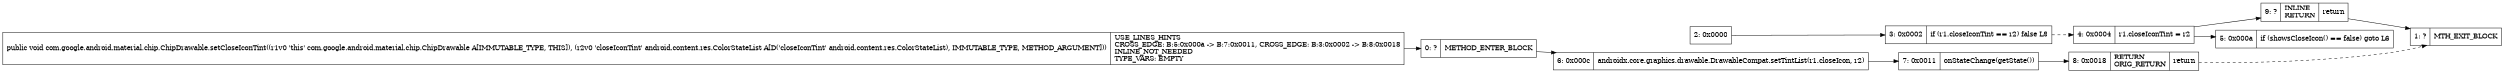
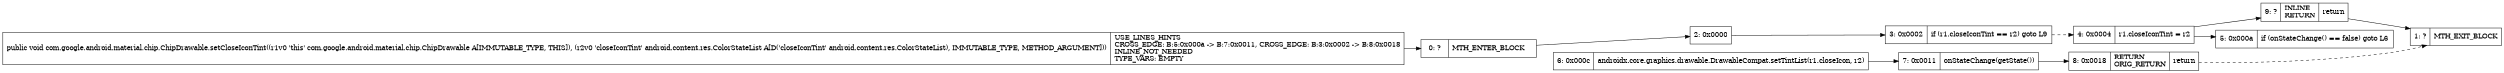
(1989, 35) -> (1989, 35)
(2325, 39) -> (2325, 39)
(1489, 48) -> (1488, 48)
(1544, 52) -> (1611, 41)
